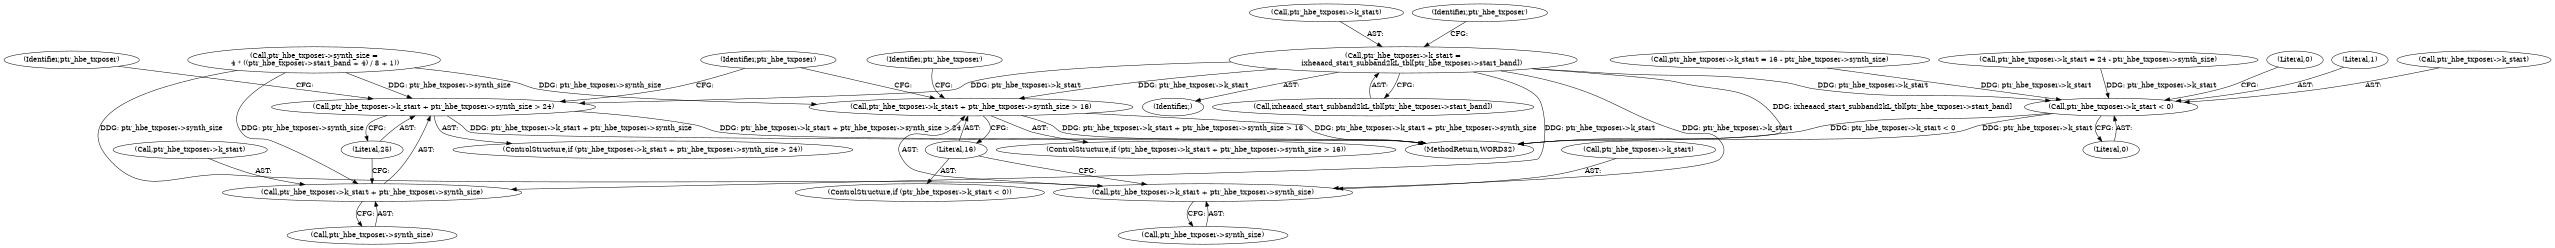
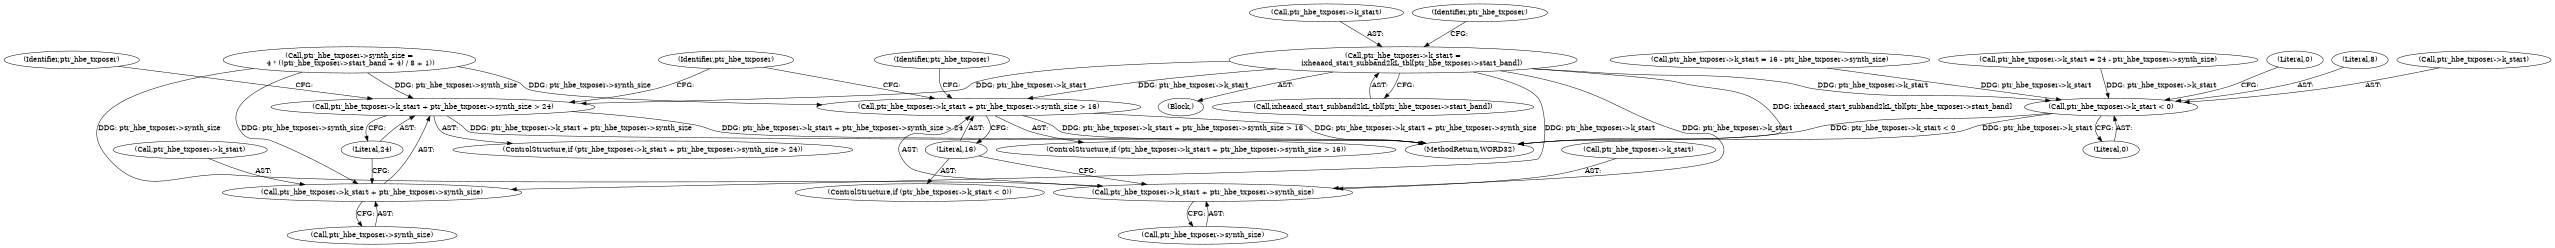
(2360, 60) -> (2360, 60)
(1173, 107) -> (1181, 107)
(372, 150) -> (372, 150)
